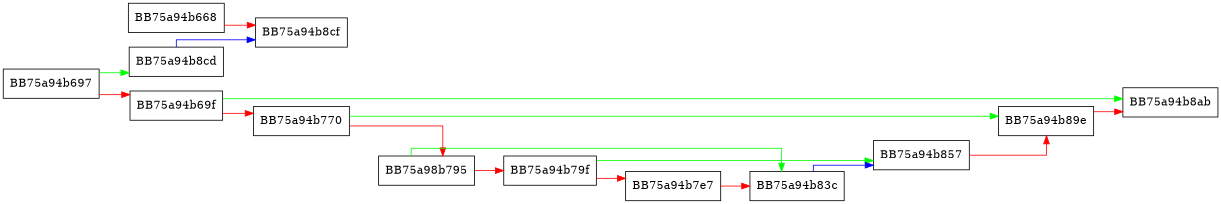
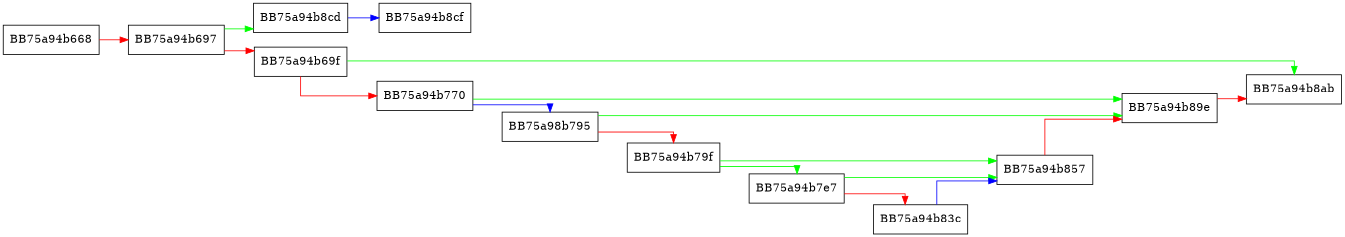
(236, 25) -> (110, 40)
(407, 126) -> (512, 105)
(600, 148) -> (856, 116)
none -> (916, 177)
(607, 178) -> (759, 167)
